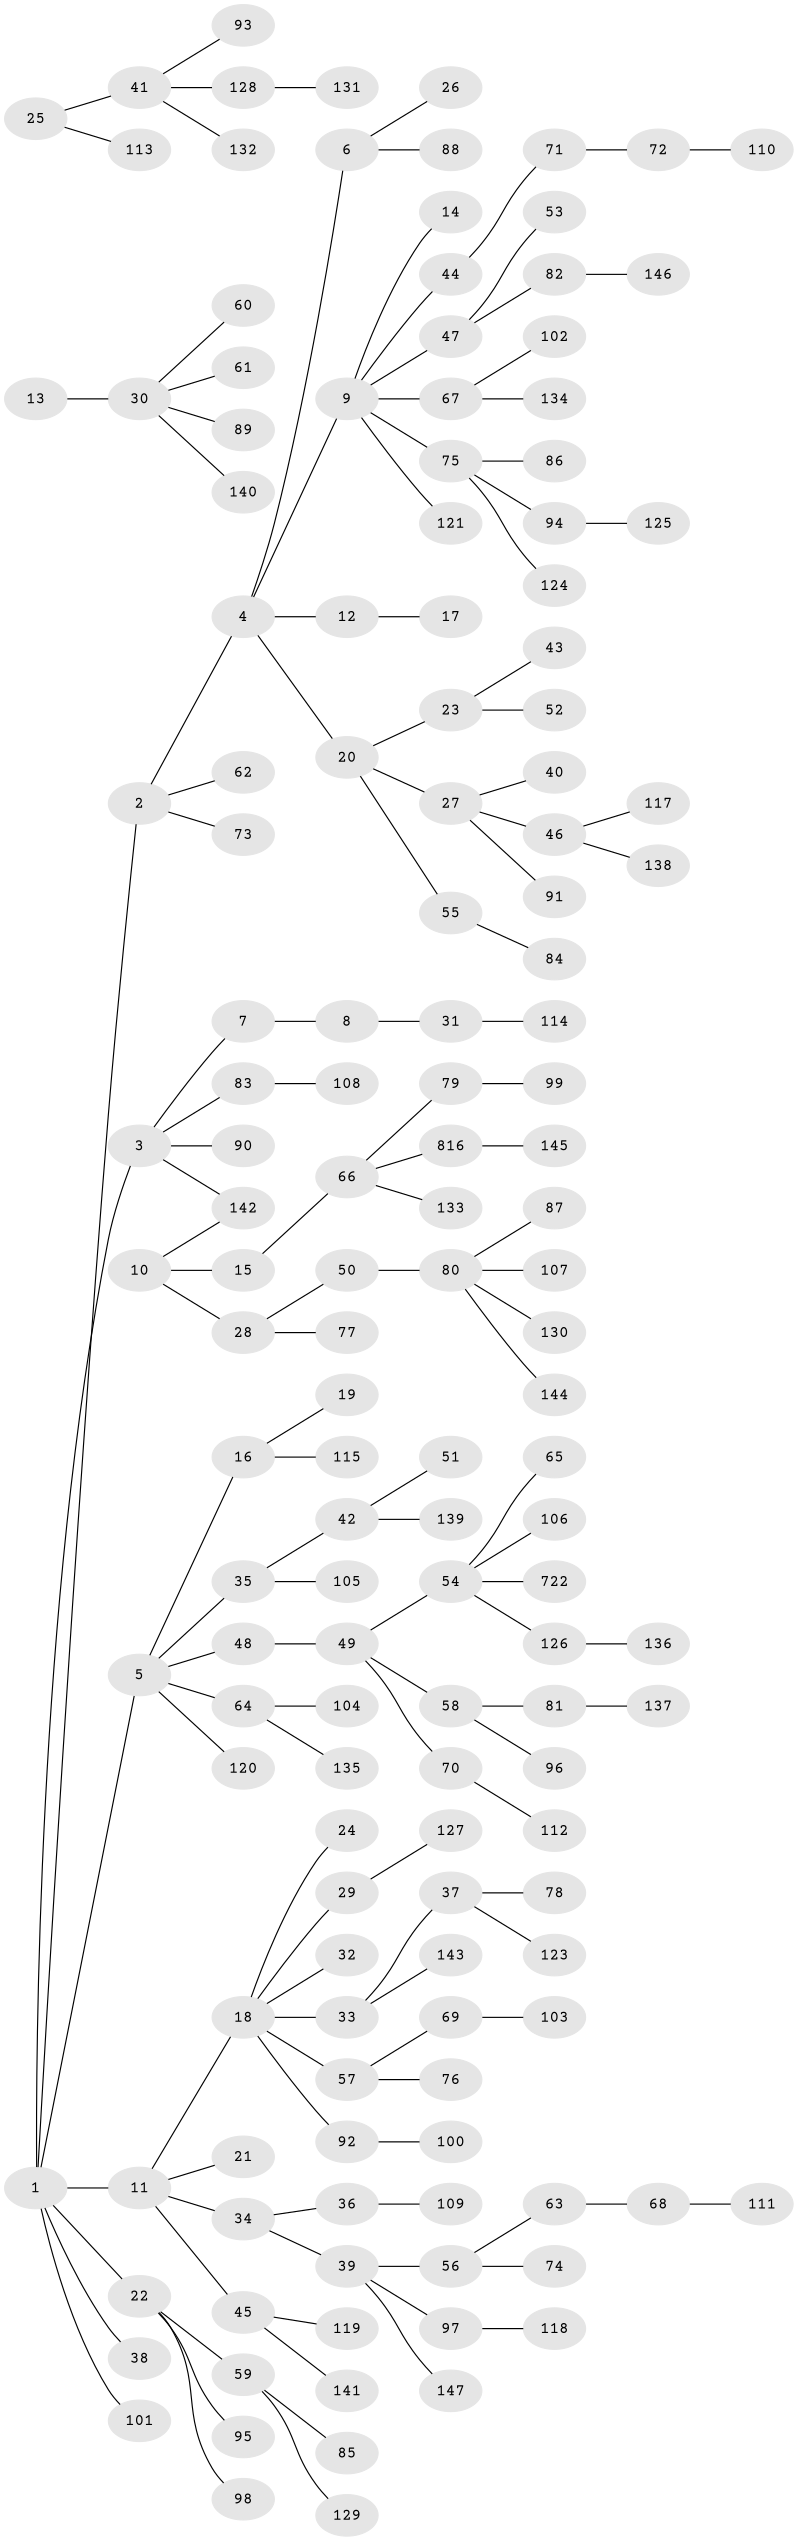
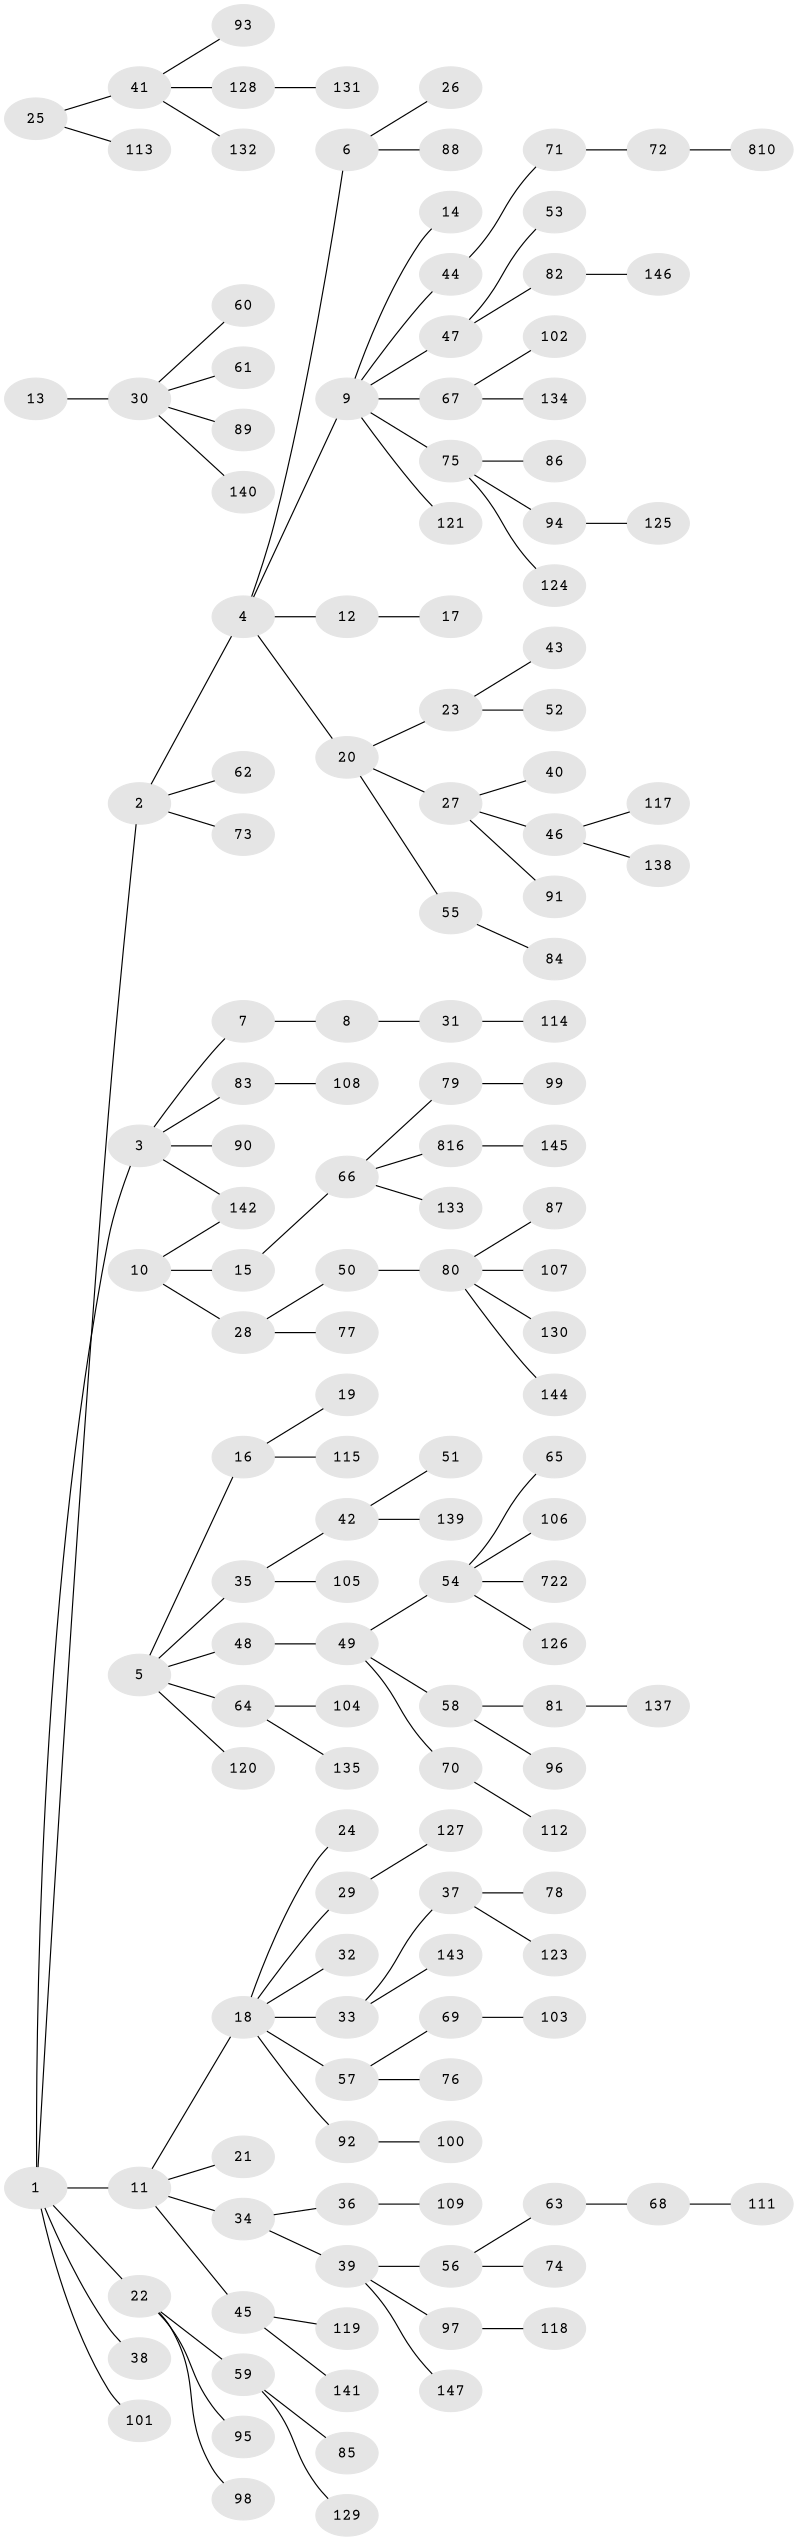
(762, 150) -> (762, 150)
(658, 1644) -> none
(88, 1932) -> none
